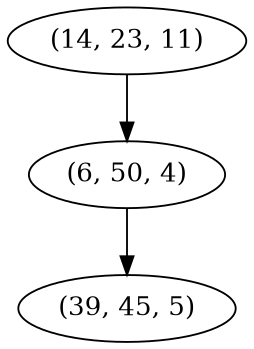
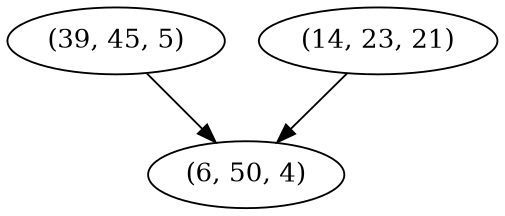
(127, 41) -> (378, 41)
(127, 232) -> (175, 101)
